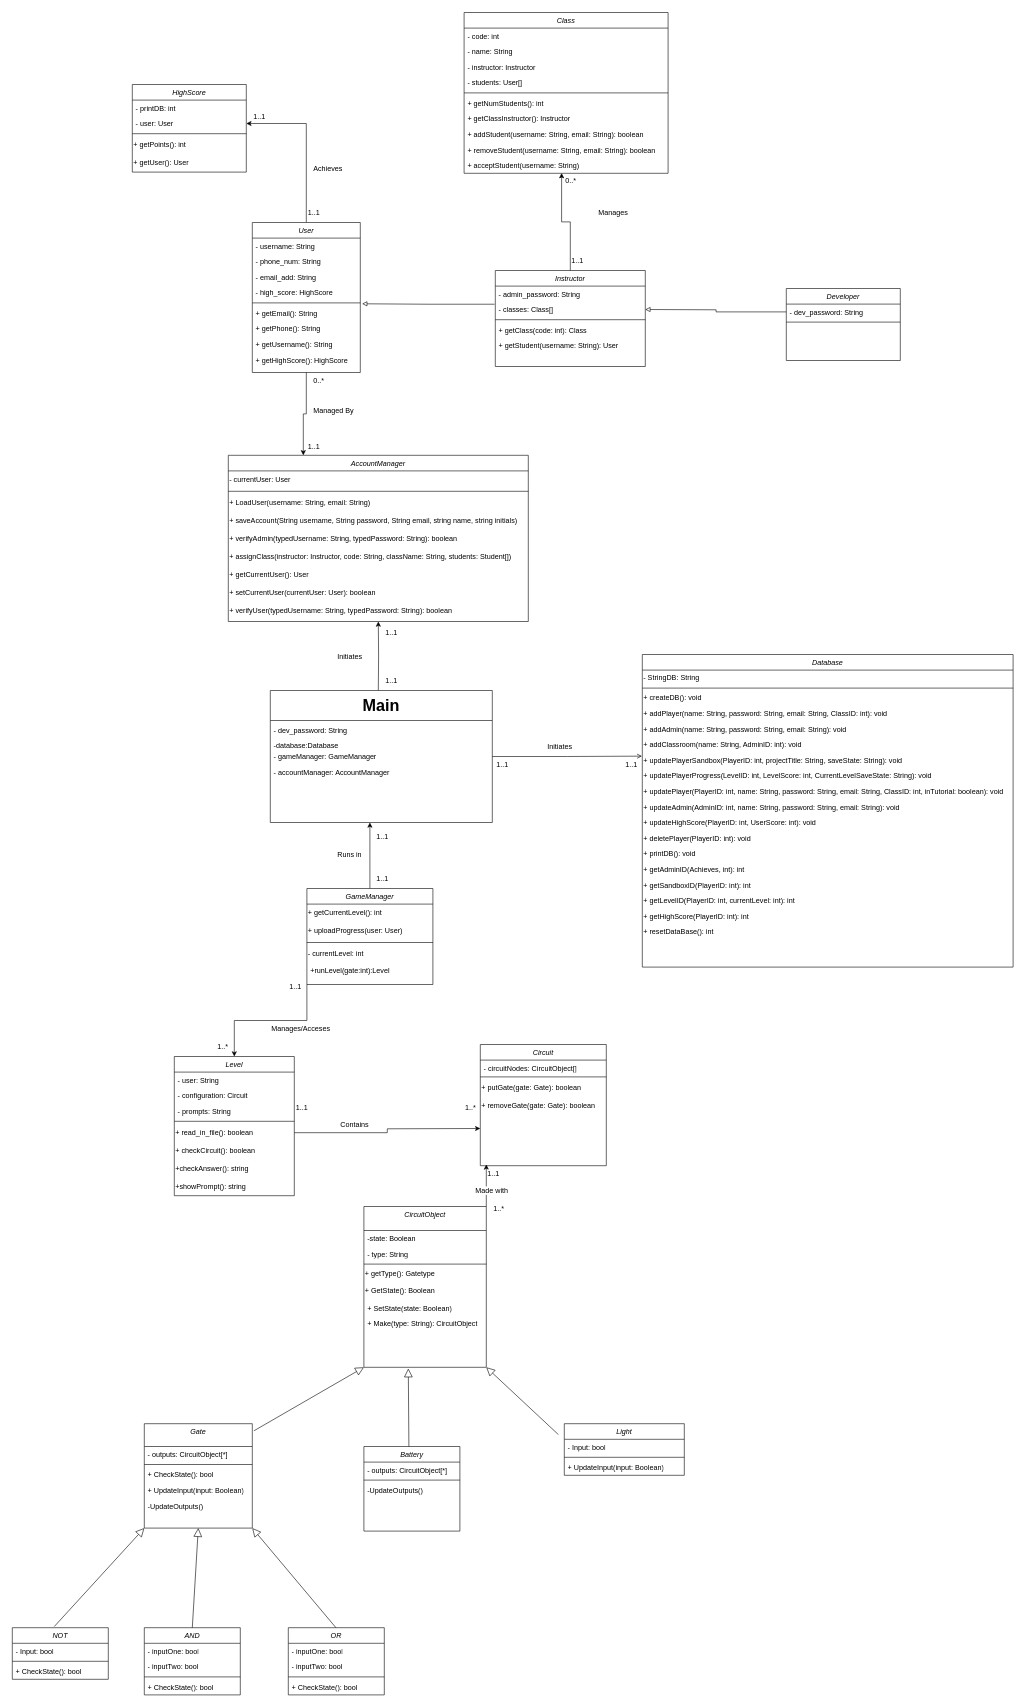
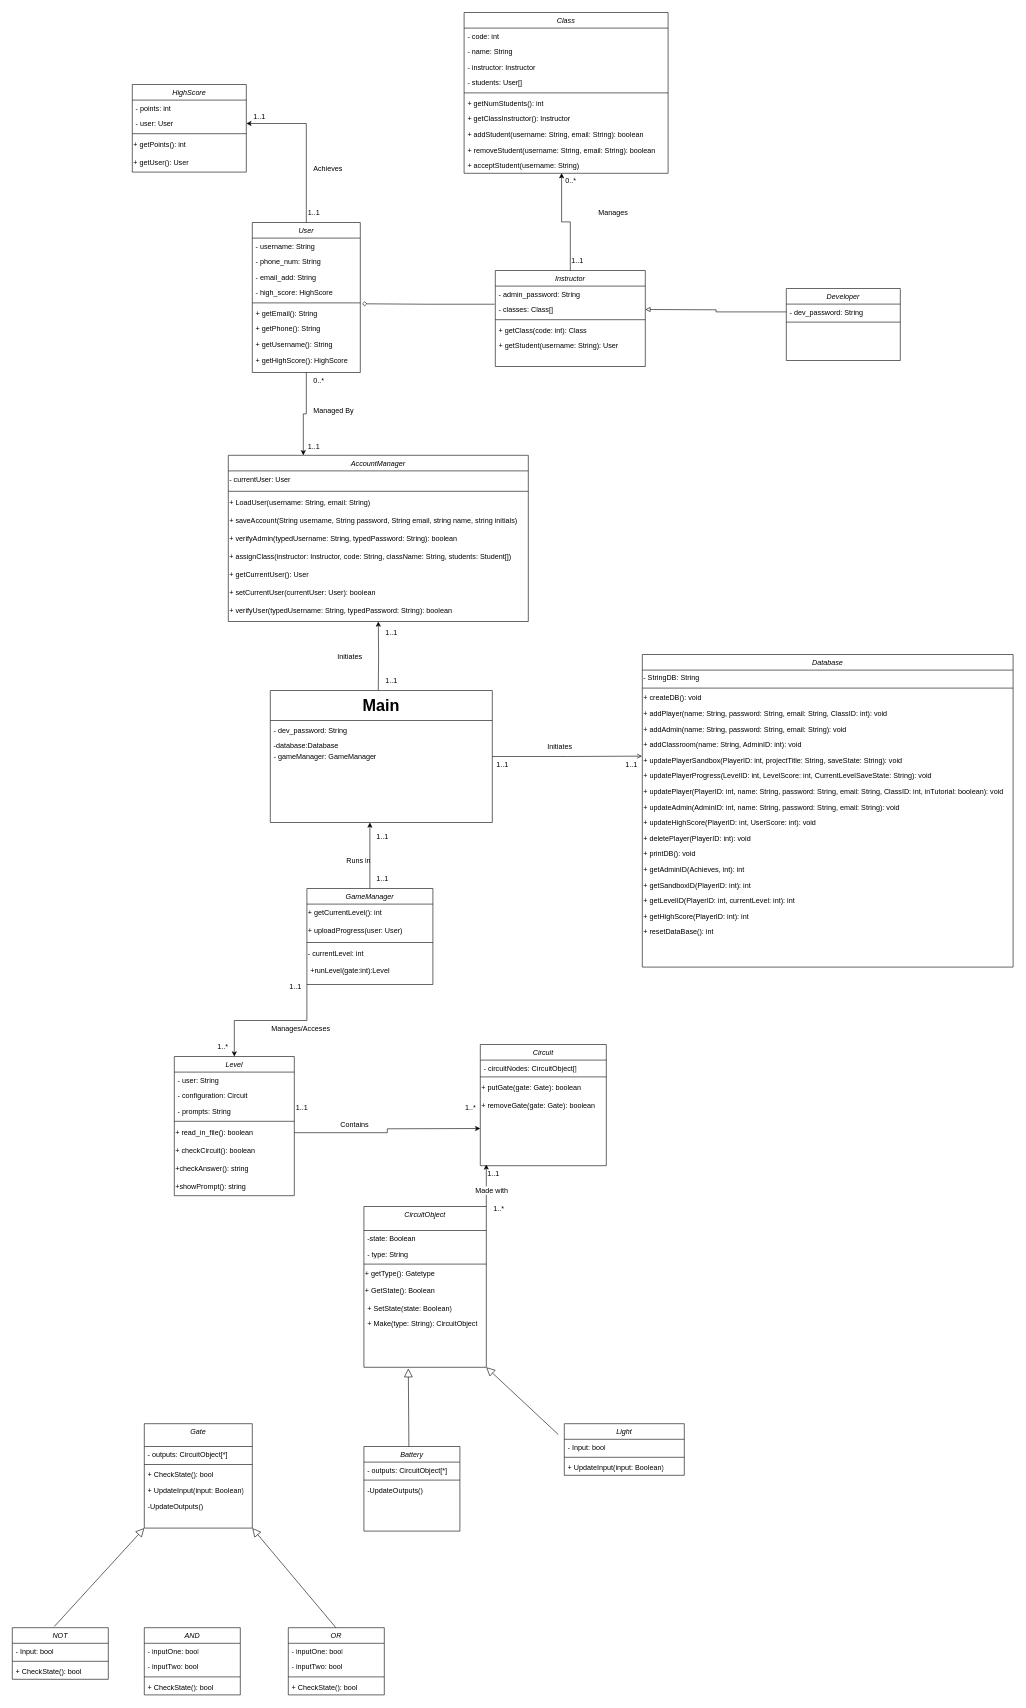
(159, 108) -> (157, 108)
(368, 304) -> (368, 304)
(381, 772) -> none
(351, 852) -> (360, 858)
(305, 1401) -> none
(195, 1582) -> none
